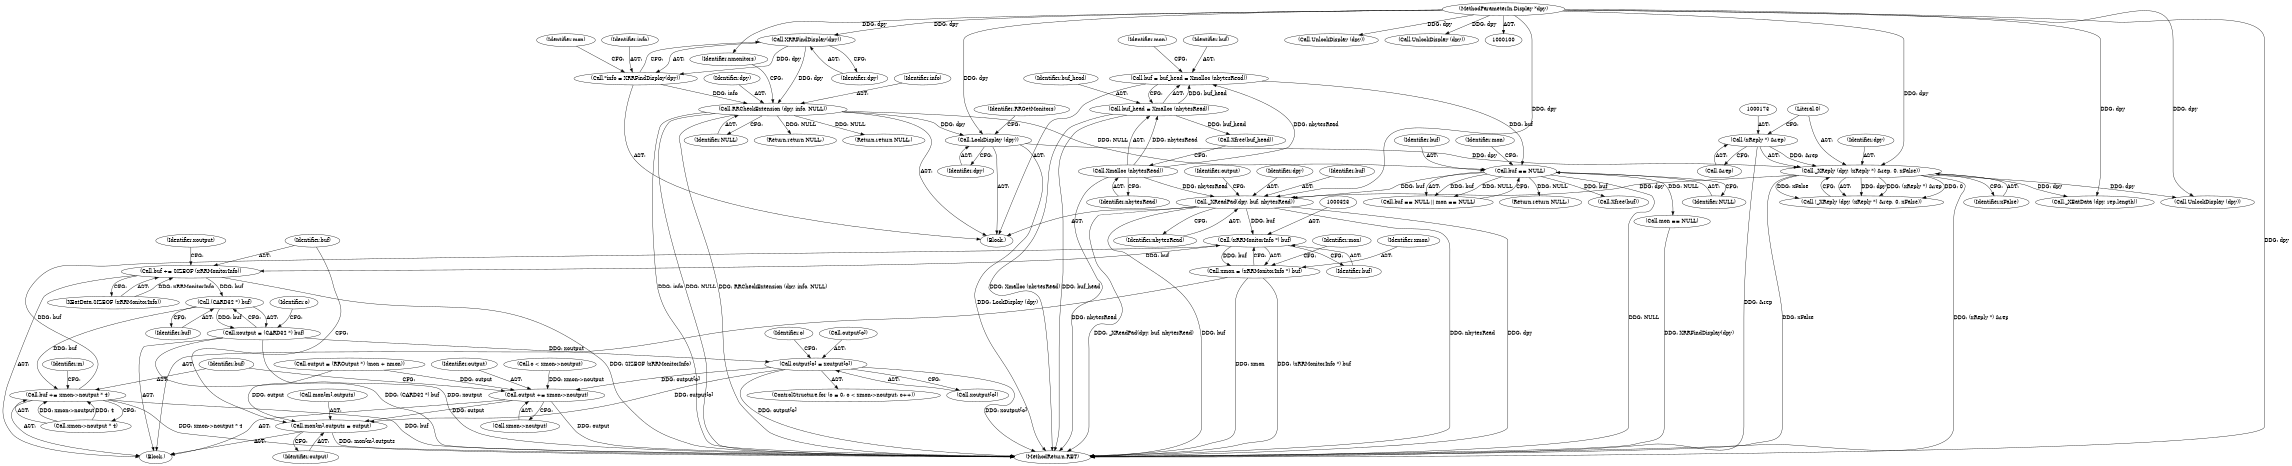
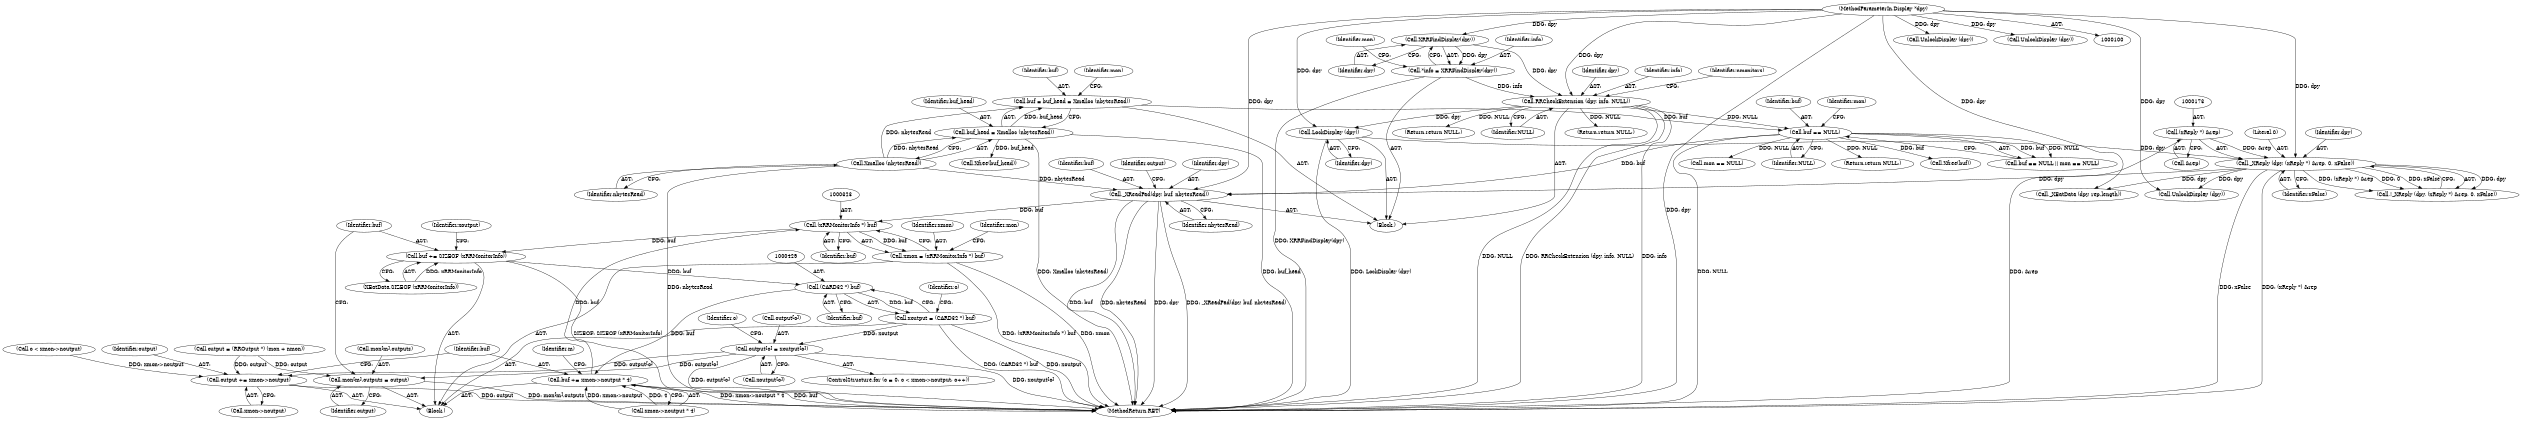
(959, 18) -> (1684, 22)
(1022, 110) -> none
(1785, 124) -> none
(1189, 155) -> (945, 148)
none -> (786, 257)
(650, 364) -> (618, 334)
(441, 411) -> none
(1657, 439) -> (1280, 252)
